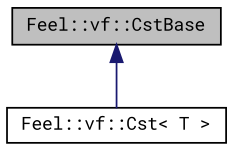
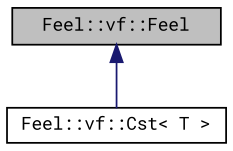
(117, 26) -> (117, 26)
